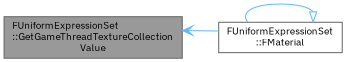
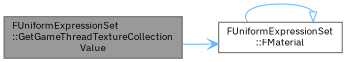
(206, 31) -> (195, 44)
